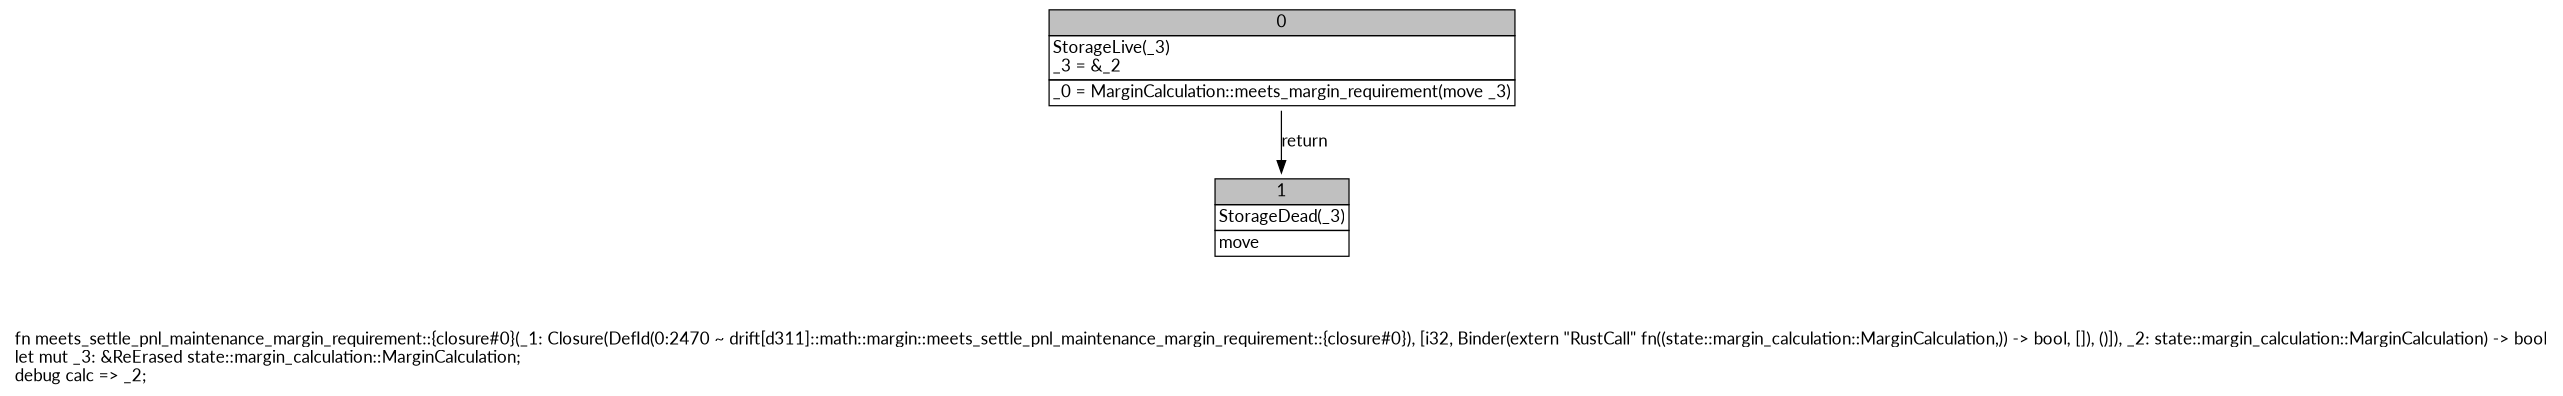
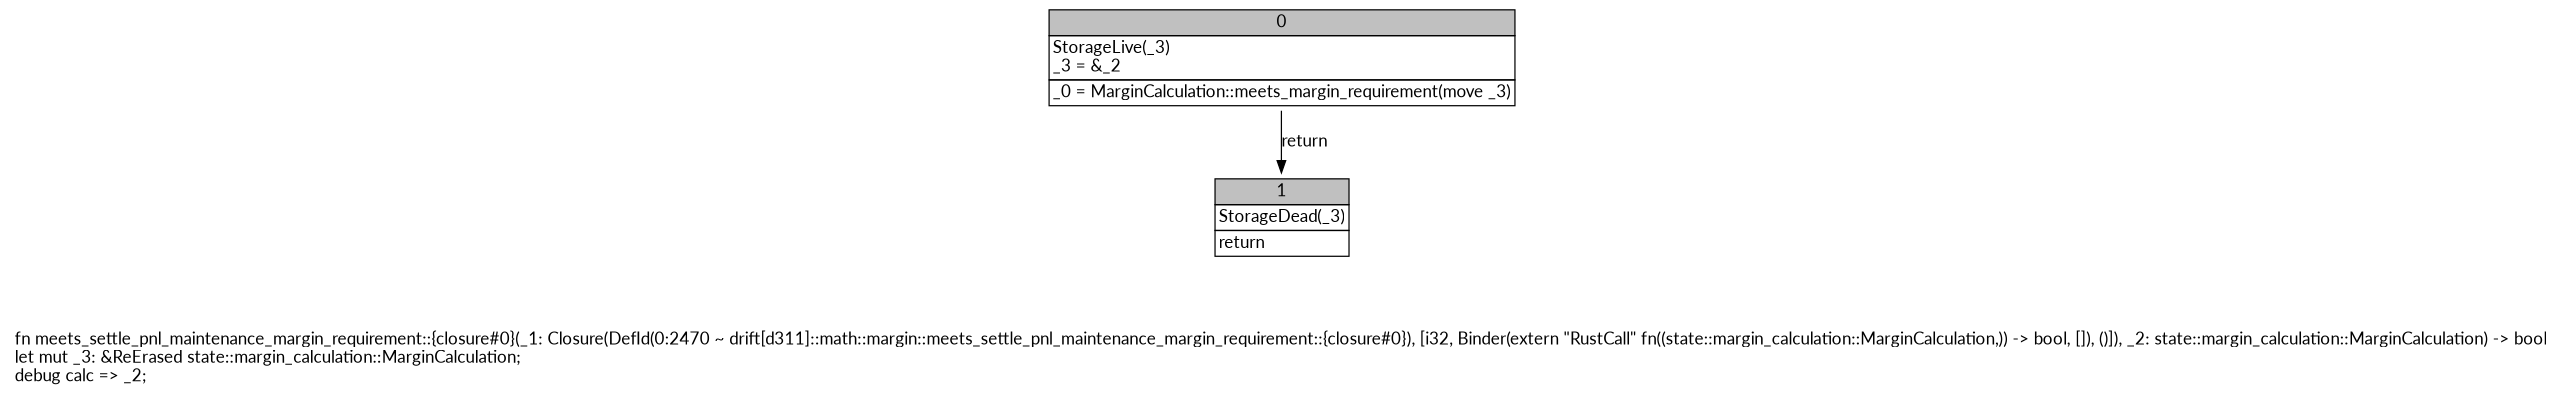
(1240, 243) -> (1242, 243)
